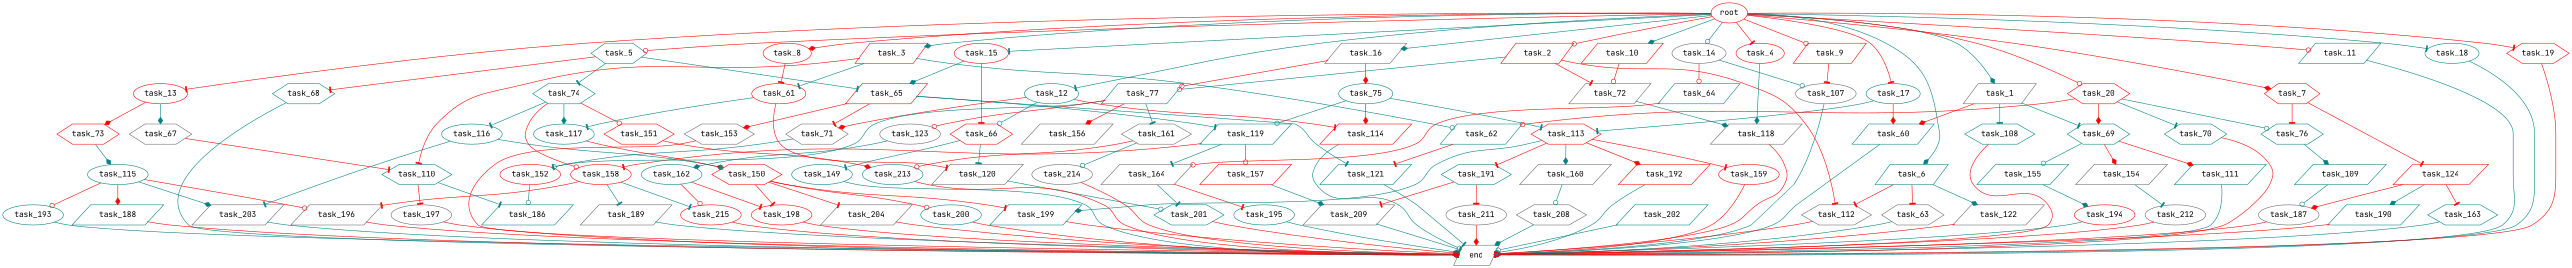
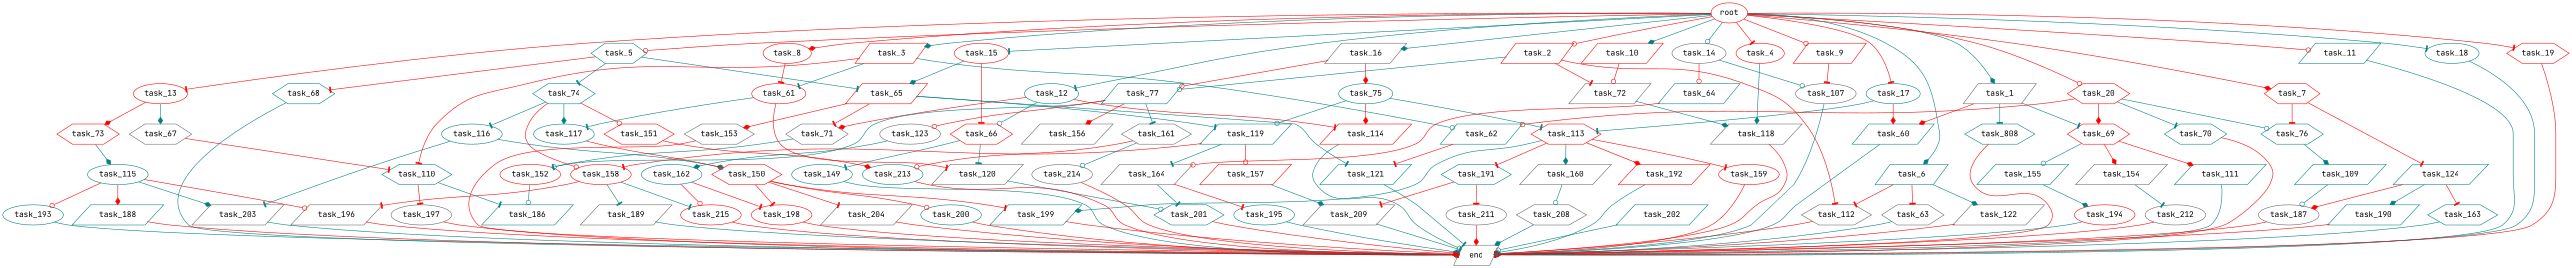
(2000, 134) -> (2000, 134)
(2098, 134) -> (2098, 134)
(2441, 175) -> (2441, 175)
